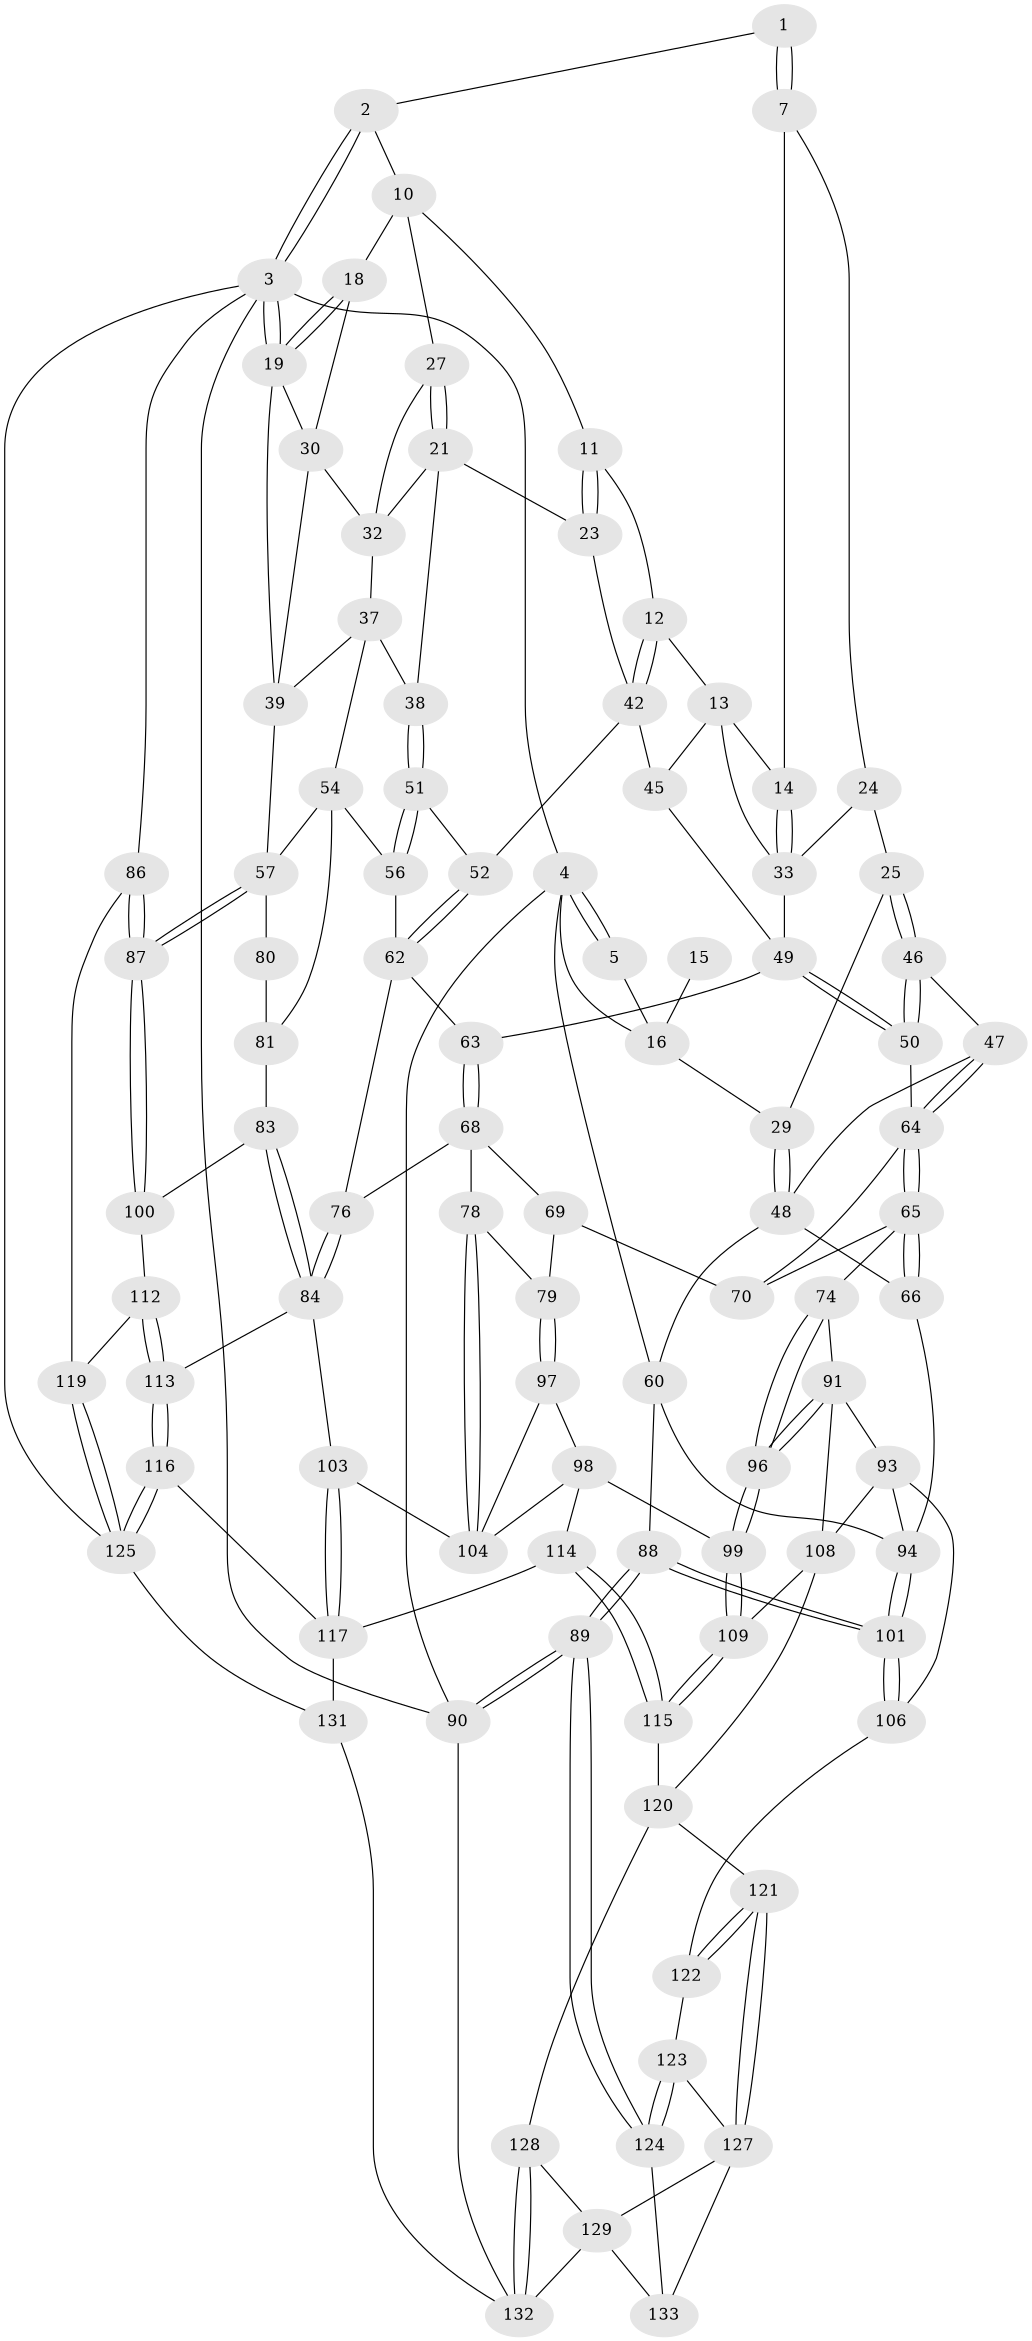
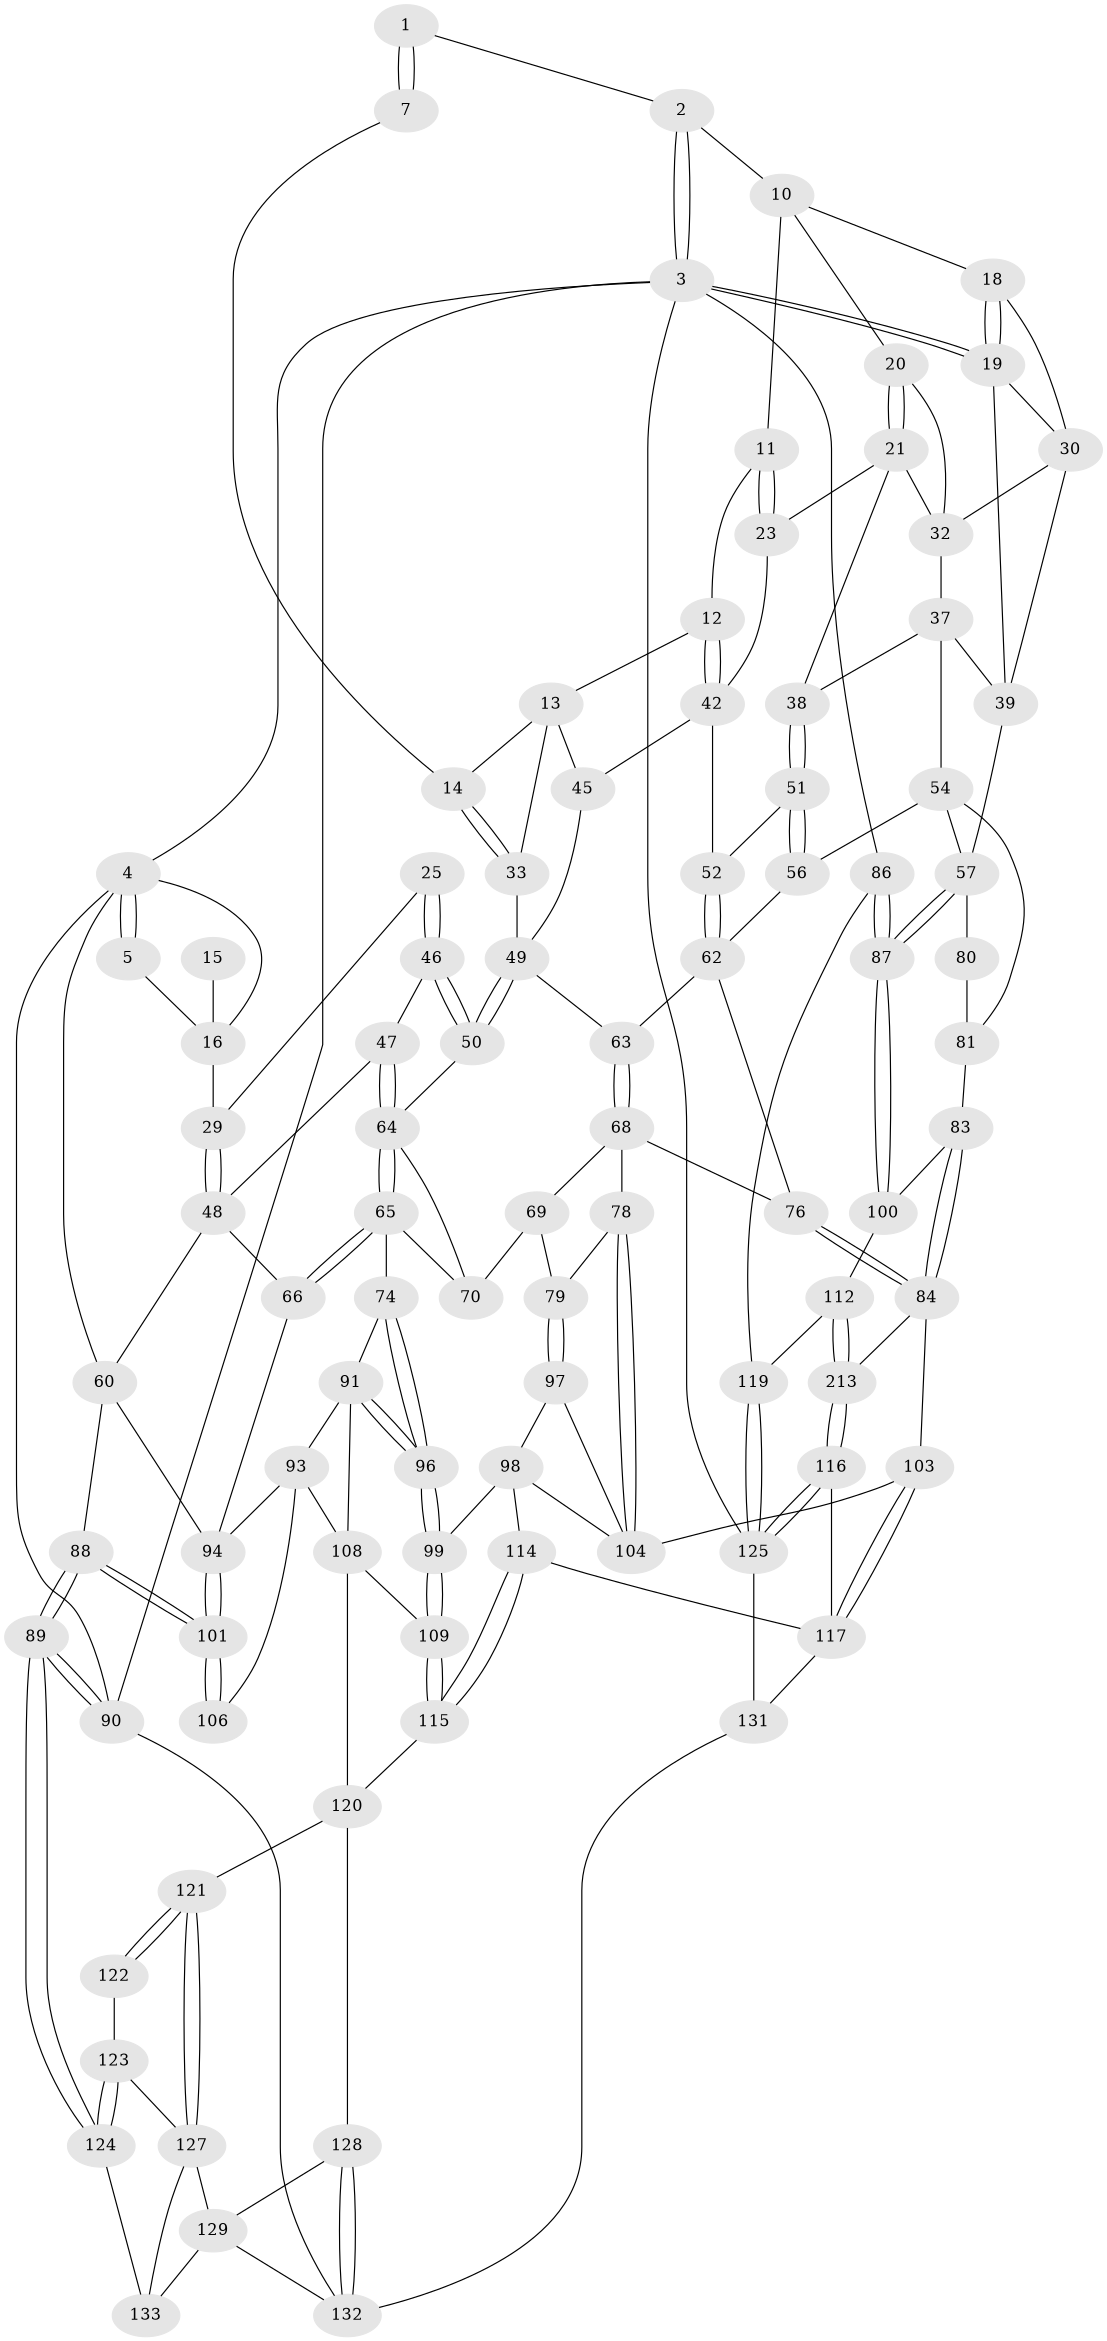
(437, 365) -> (896, 365)
(869, 789) -> none
(160, 1383) -> (842, 1383)
(754, 1828) -> none
